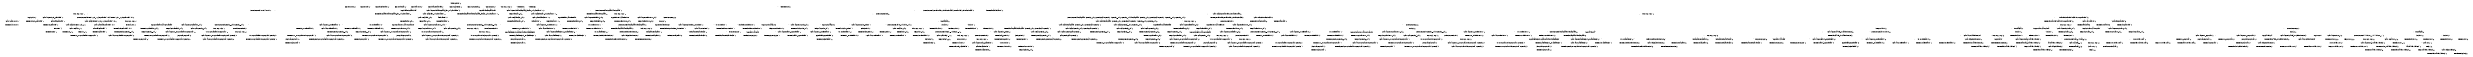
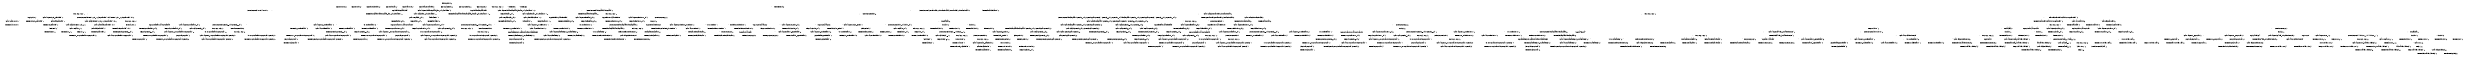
none -> (1005, 50)
